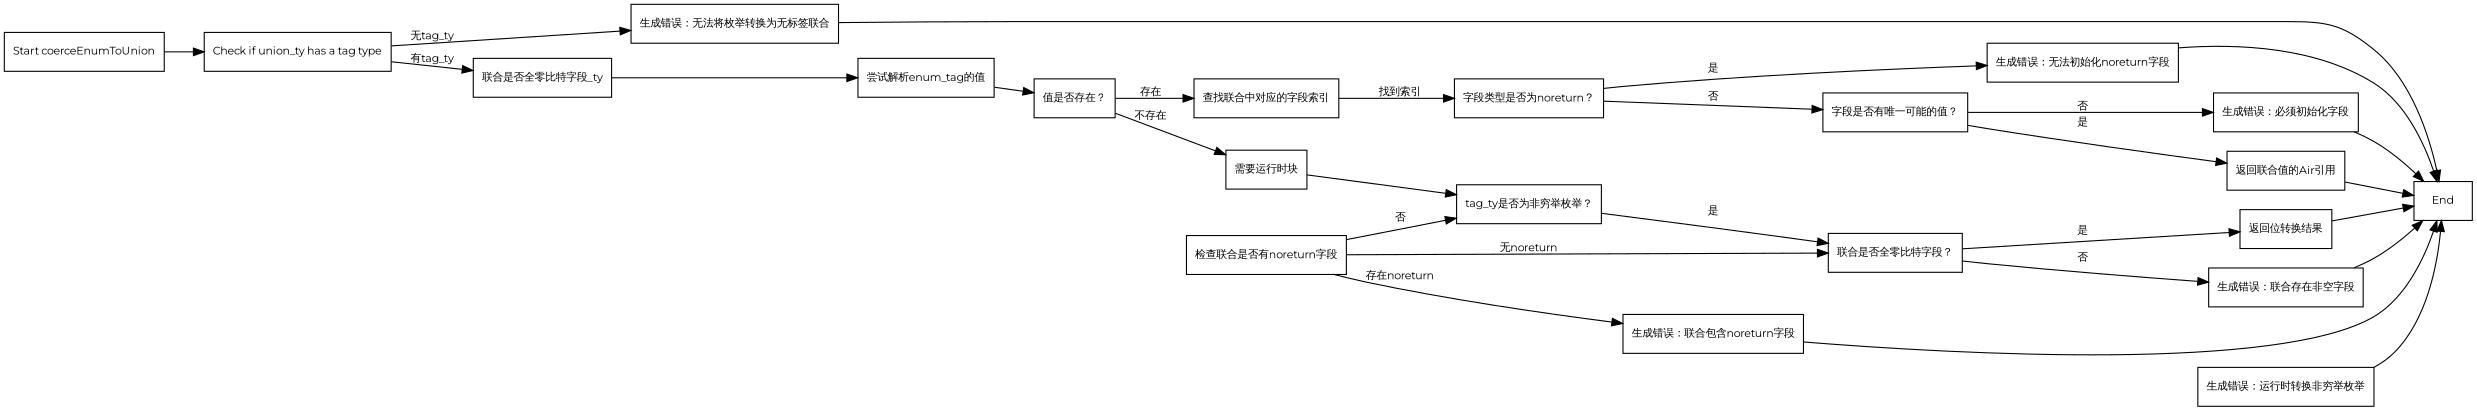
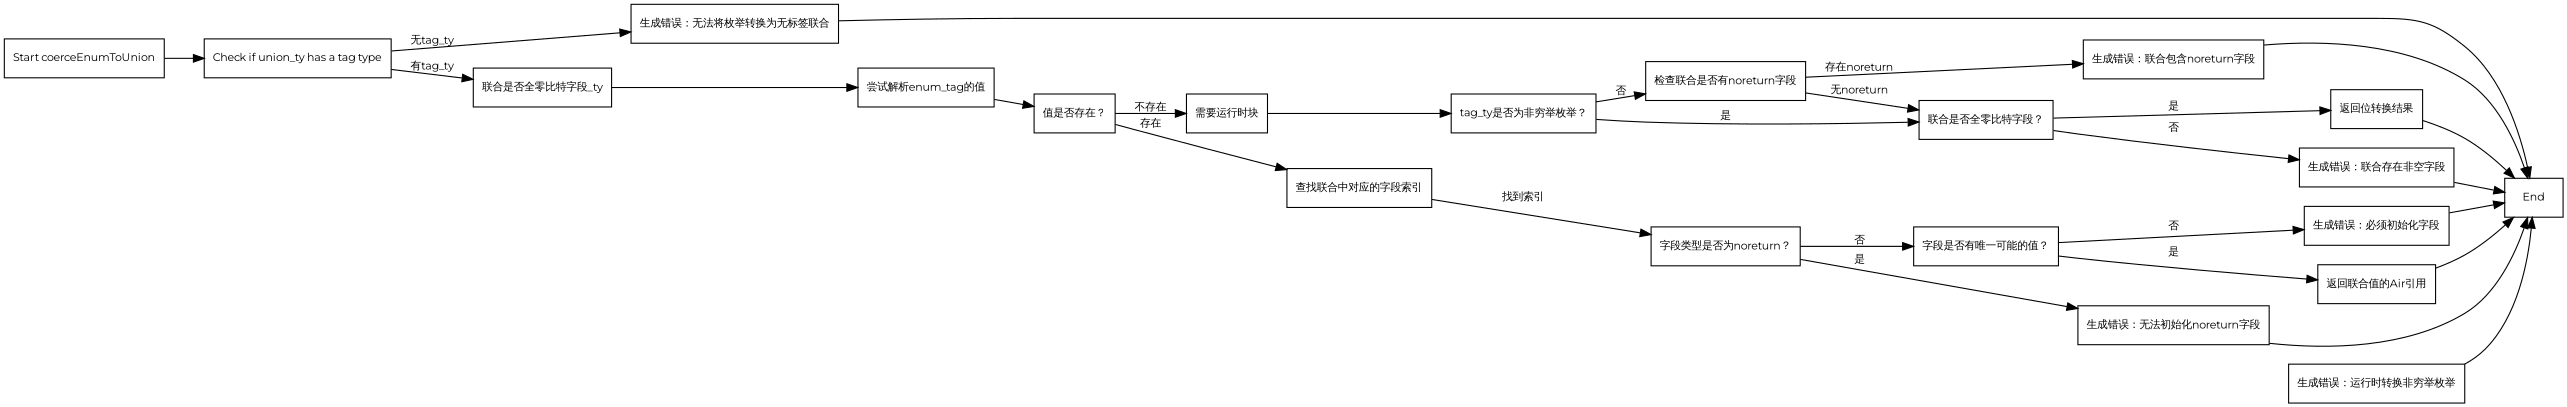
(1396, 230) -> (1615, 99)
